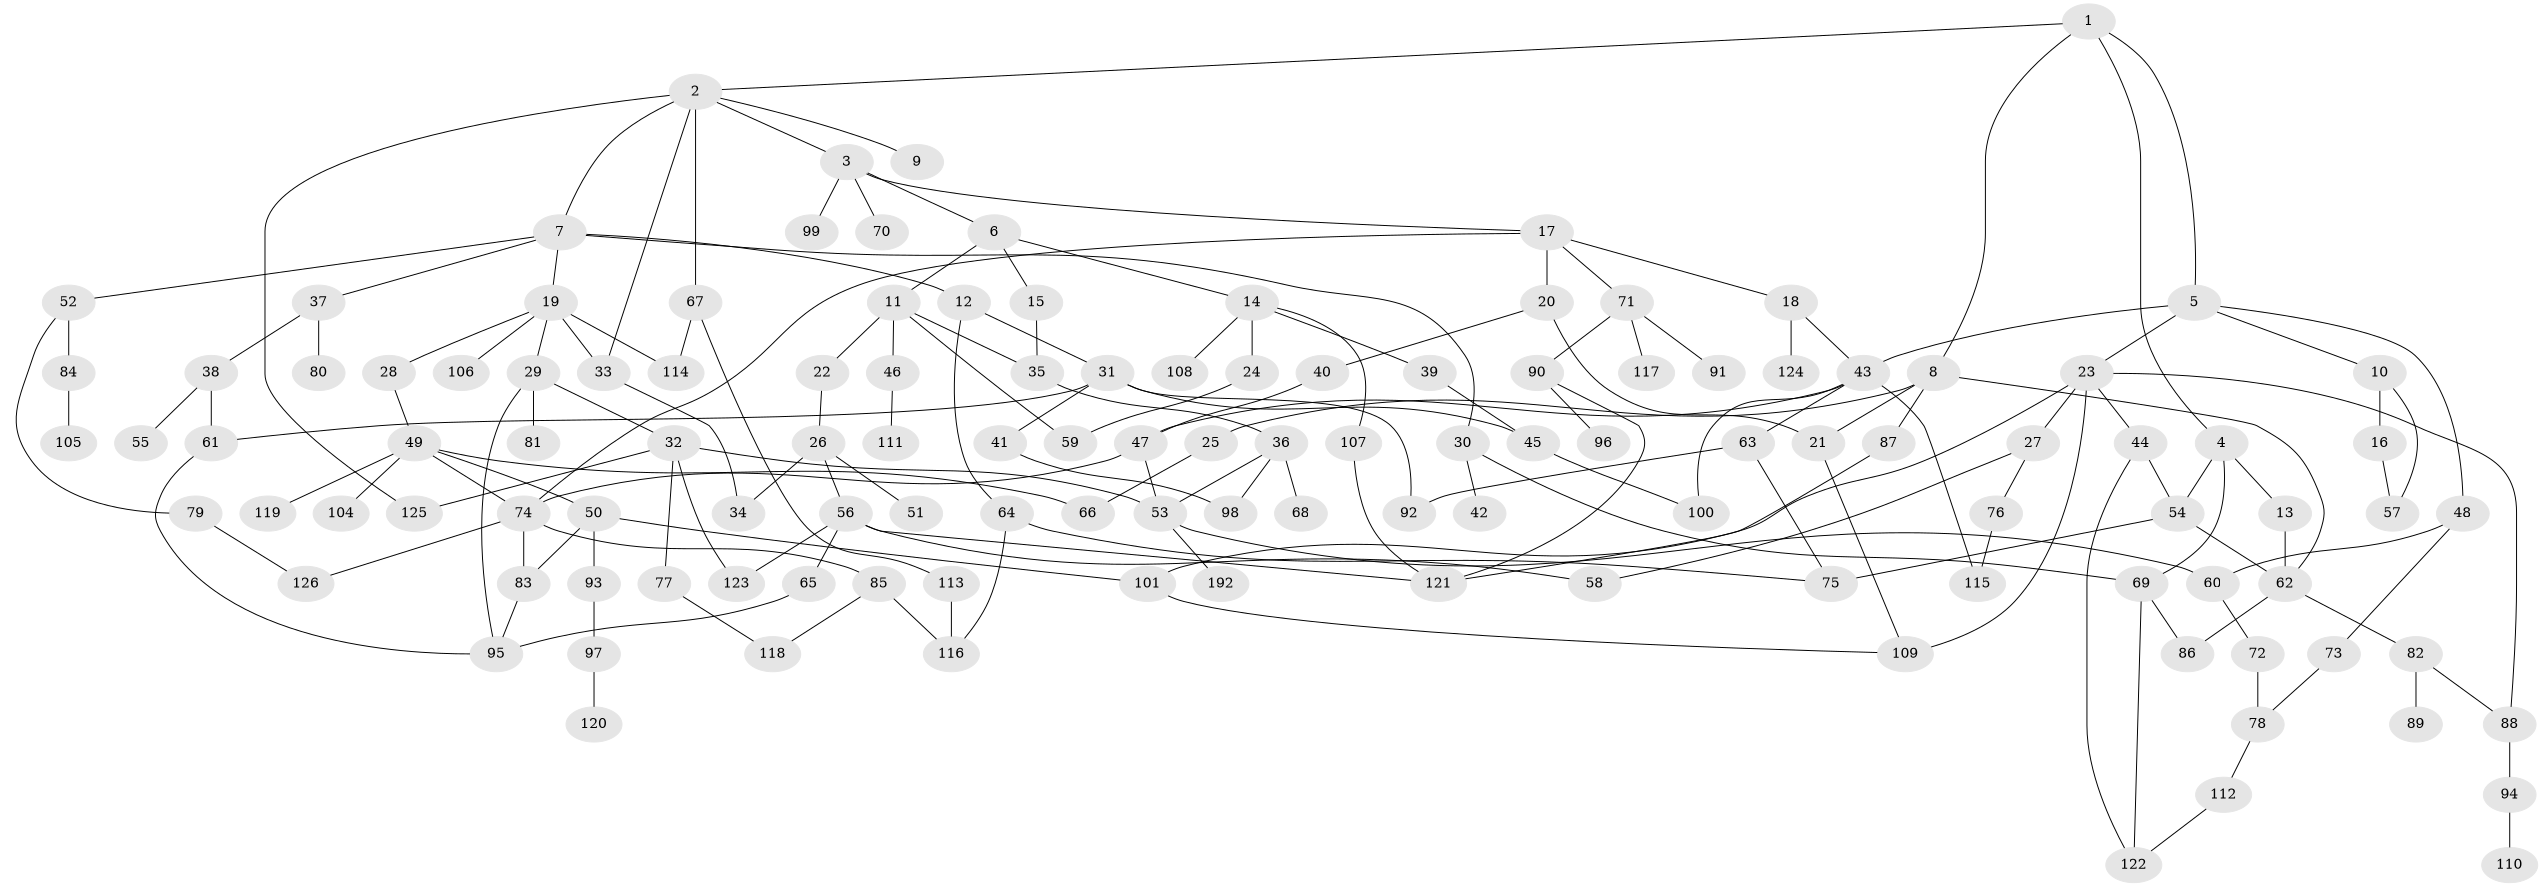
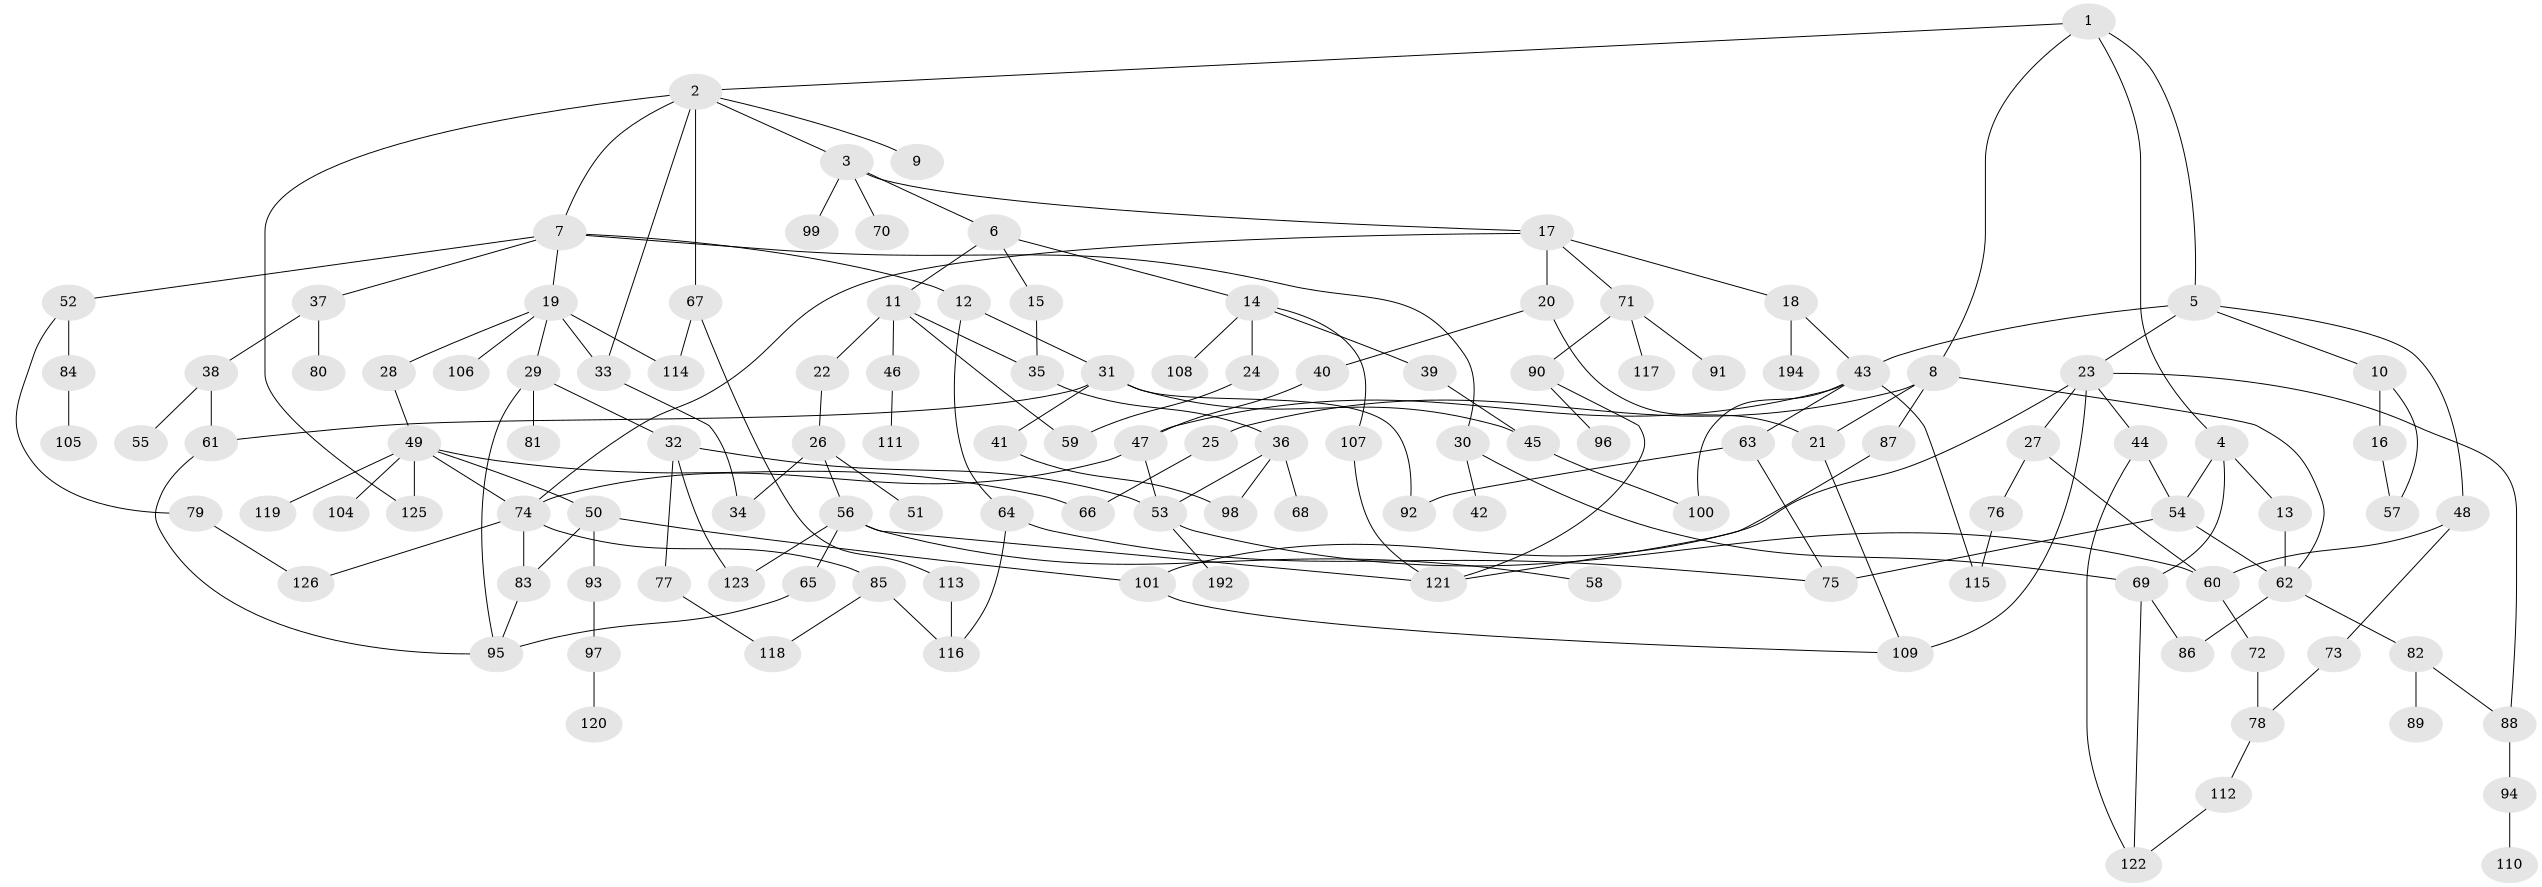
(1791, 373) -> (1791, 373)
(545, 478) -> (414, 479)
(1819, 527) -> (2122, 515)
